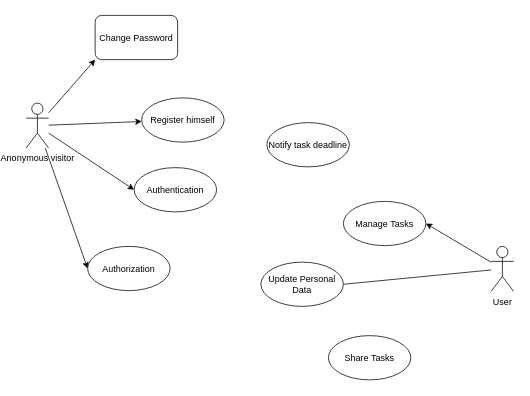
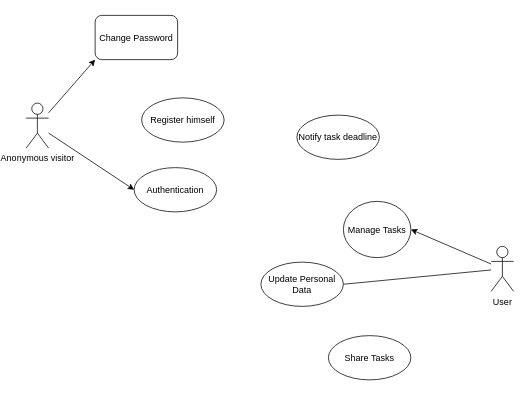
(96, 123) -> none
(308, 145) -> (338, 137)
(65, 206) -> none
(384, 224) -> (377, 230)
(129, 269) -> none
